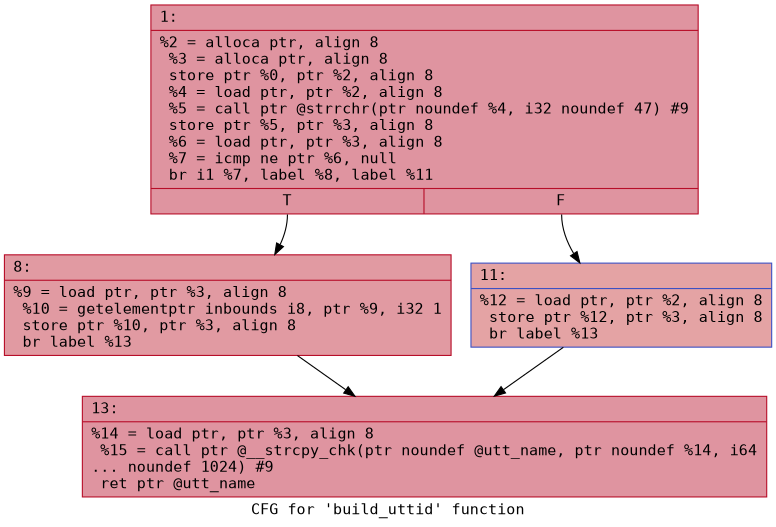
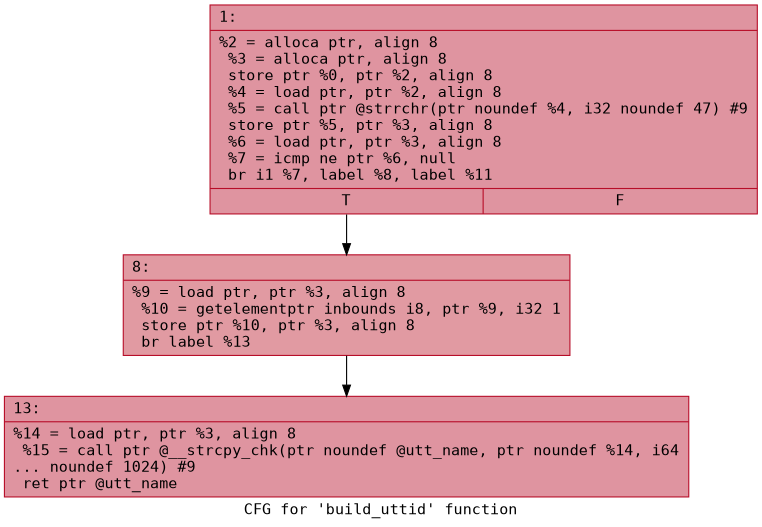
(621, 305) -> none
